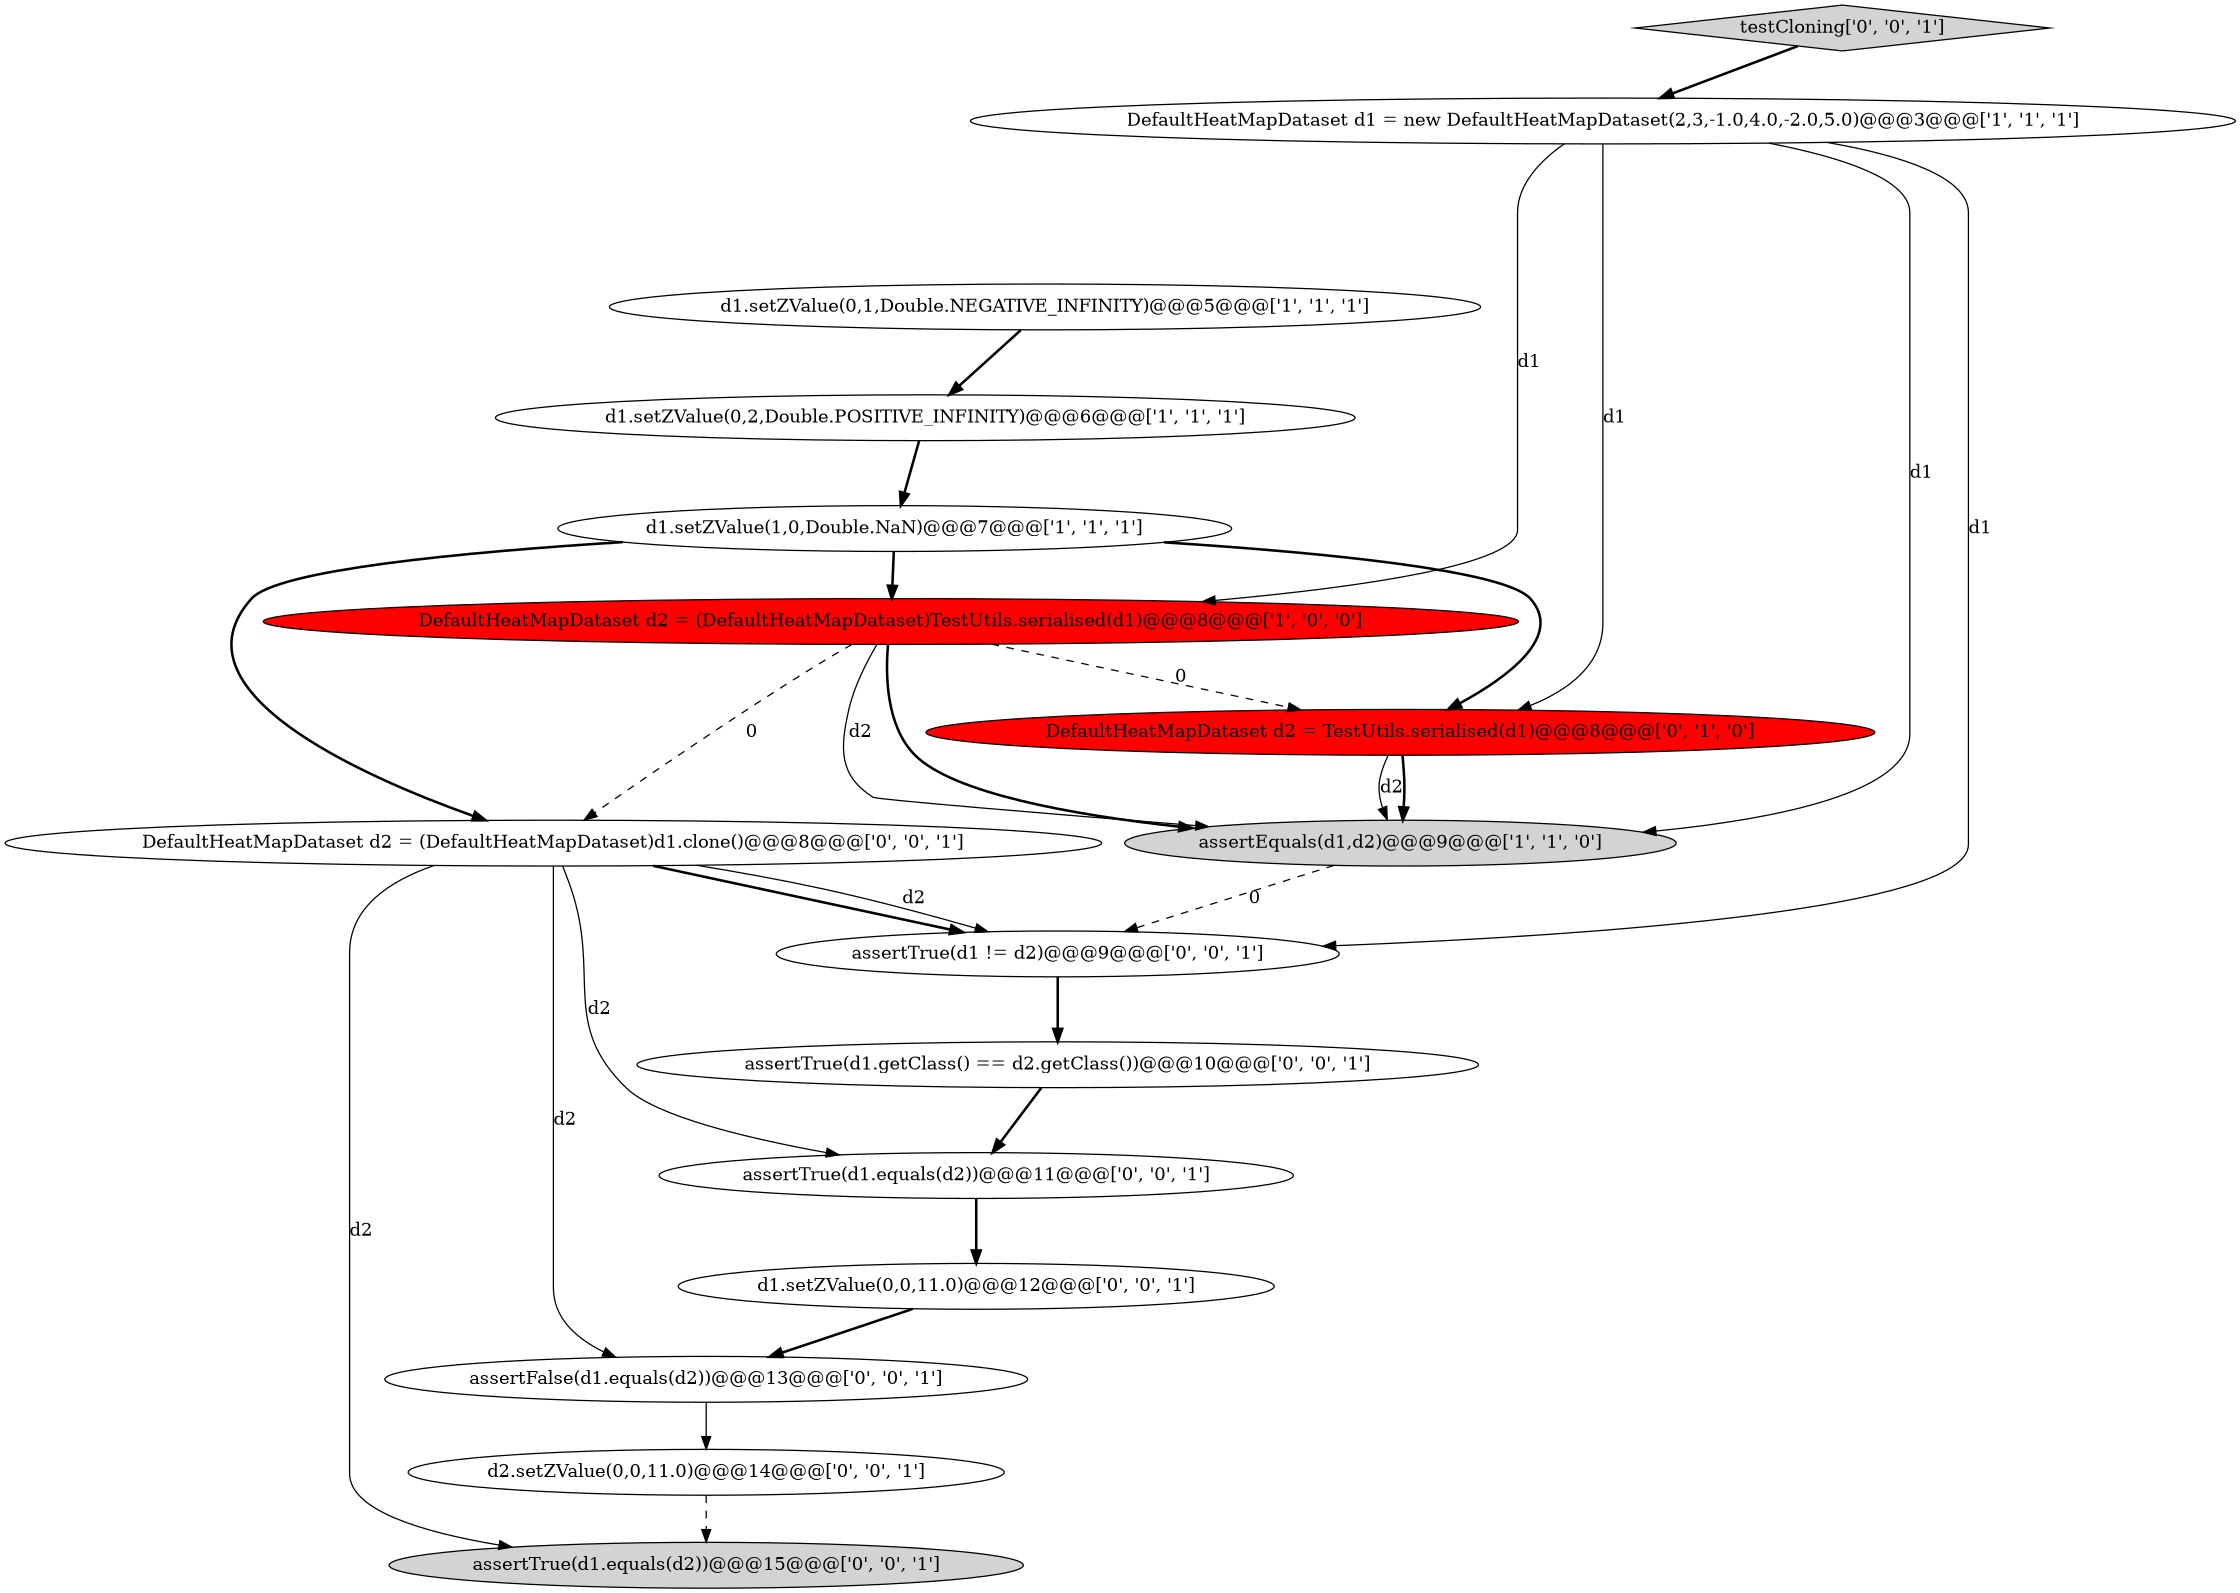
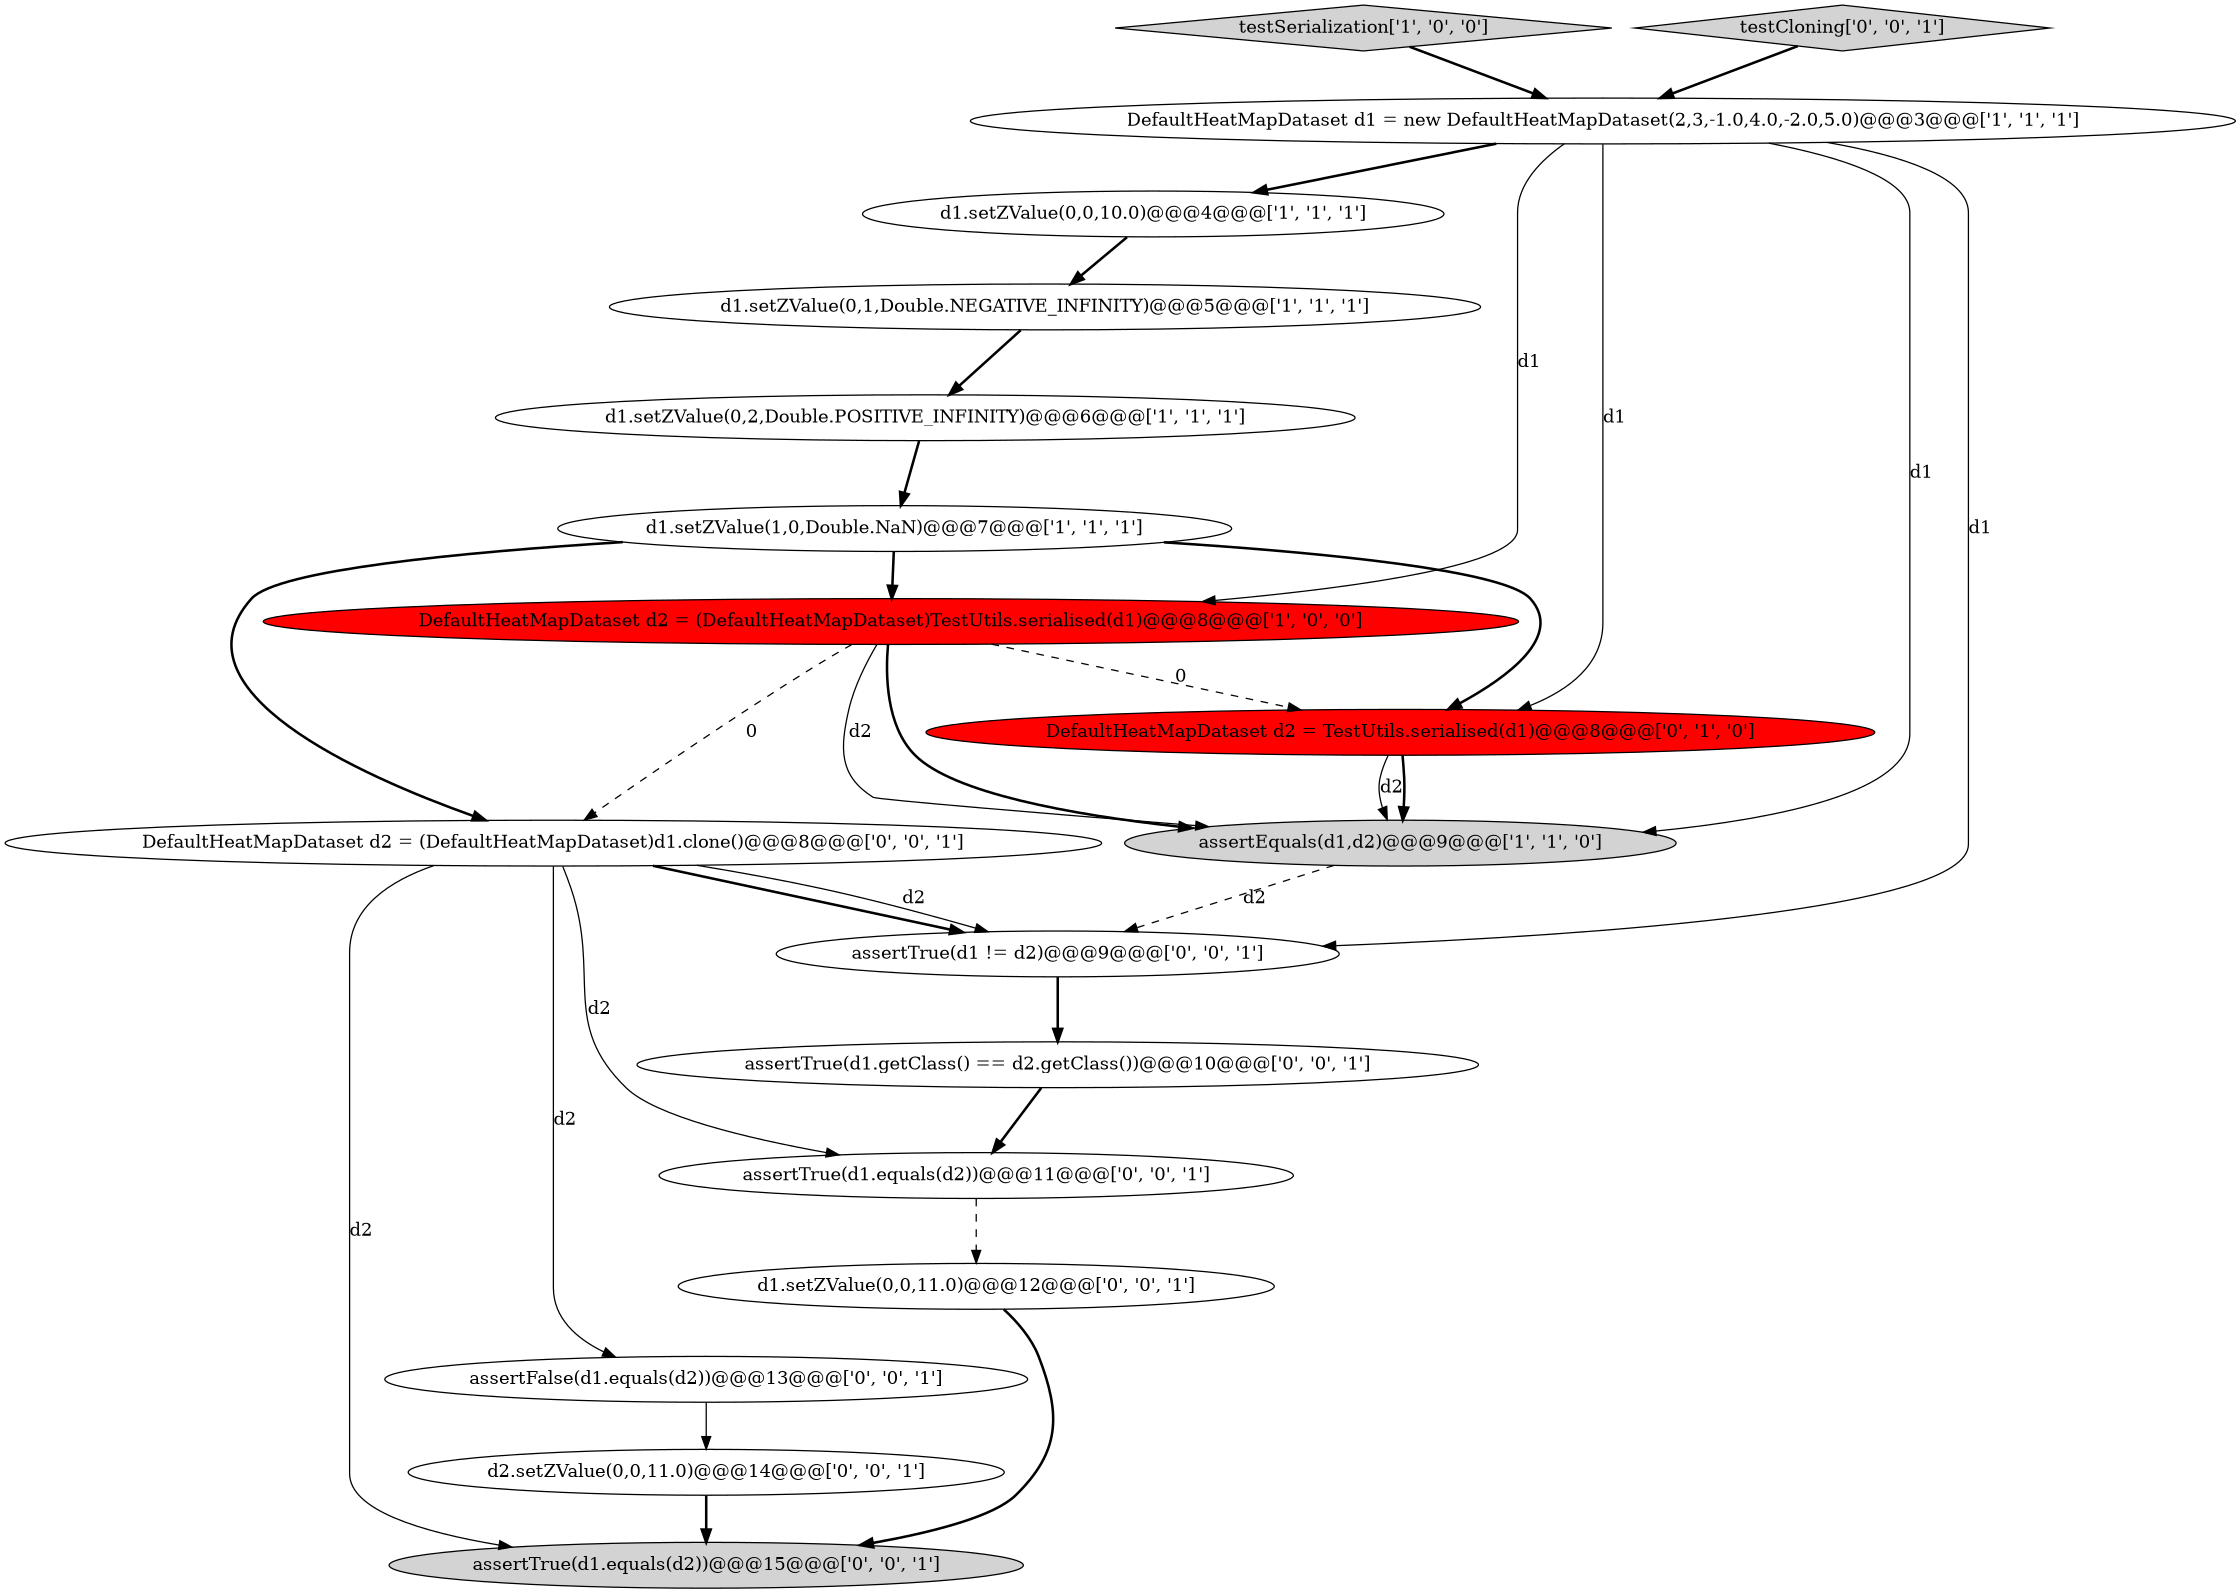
none -> (1363, 28)
none -> (1153, 214)
(1255, 899) -> (1255, 899)
(976, 1225) -> (976, 1225)
(848, 1331) -> (1035, 1473)
(706, 1512) -> (706, 1512)
